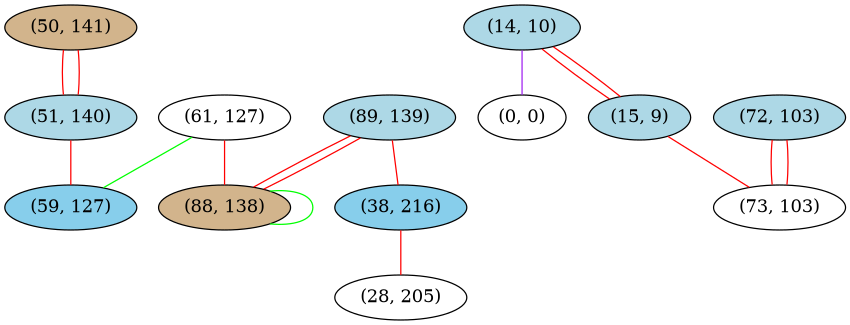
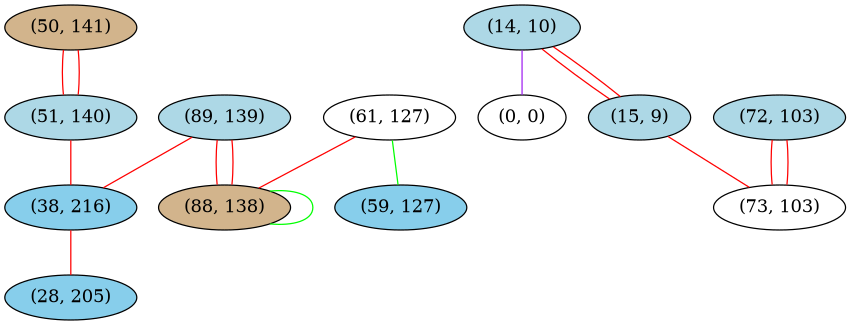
(71, 163) -> (71, 163)
(401, 298) -> (71, 298)
